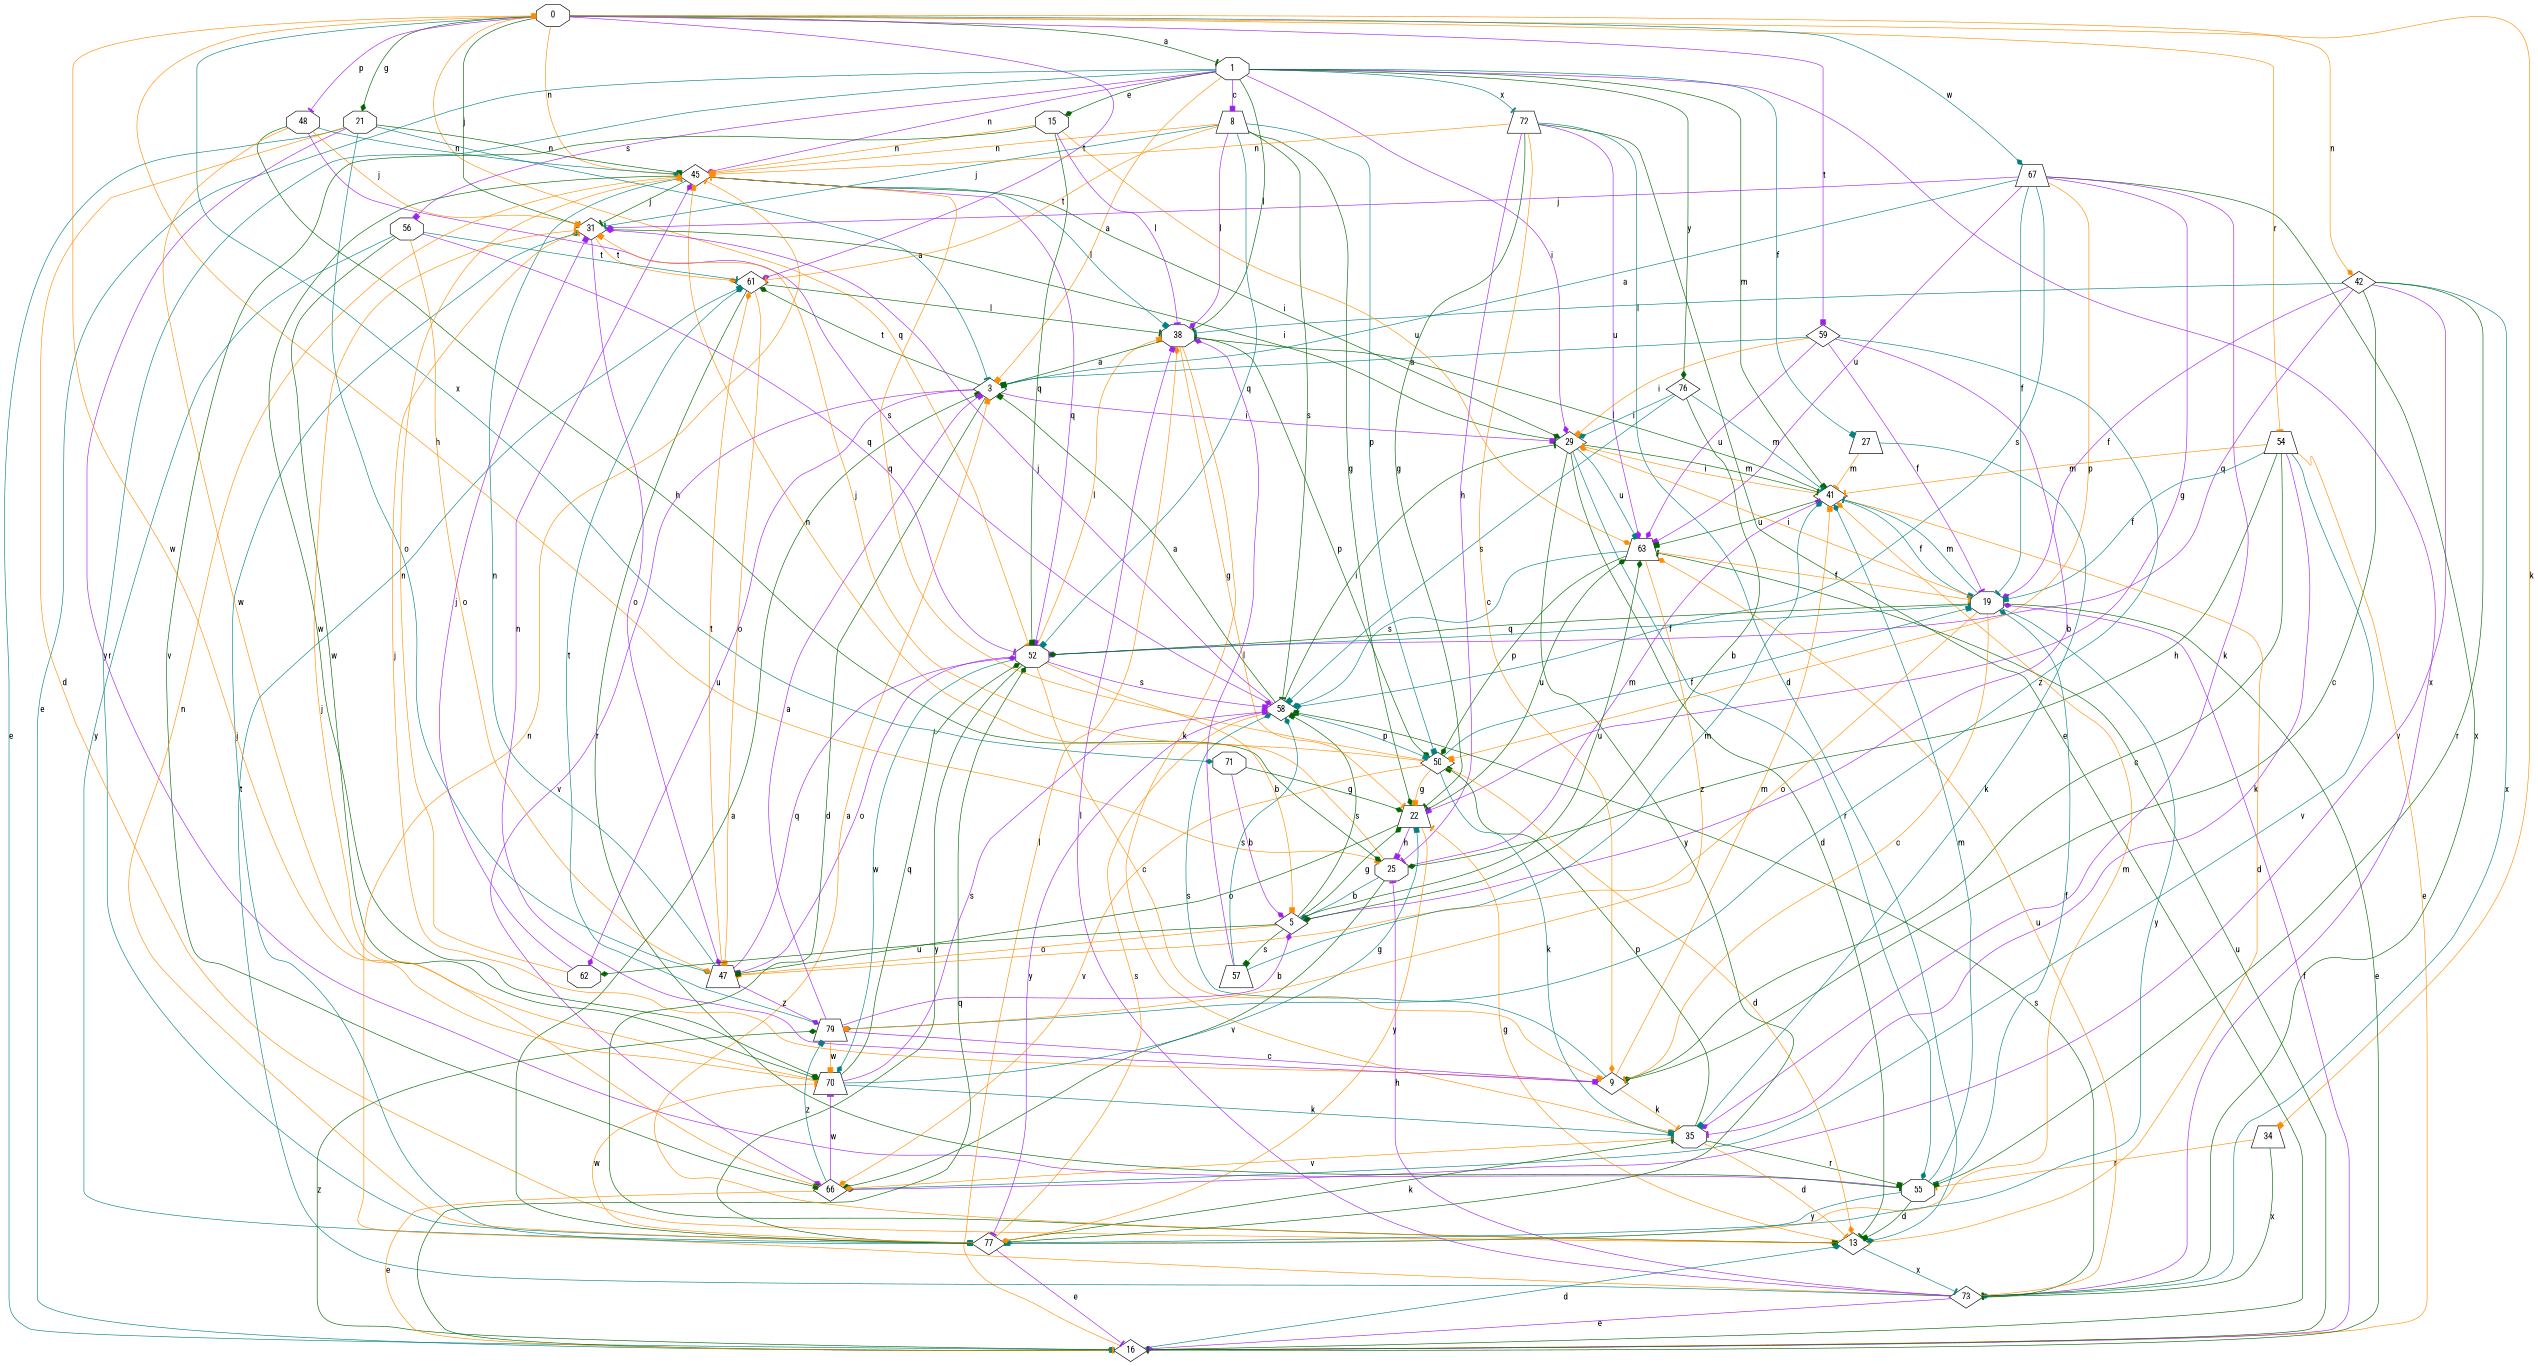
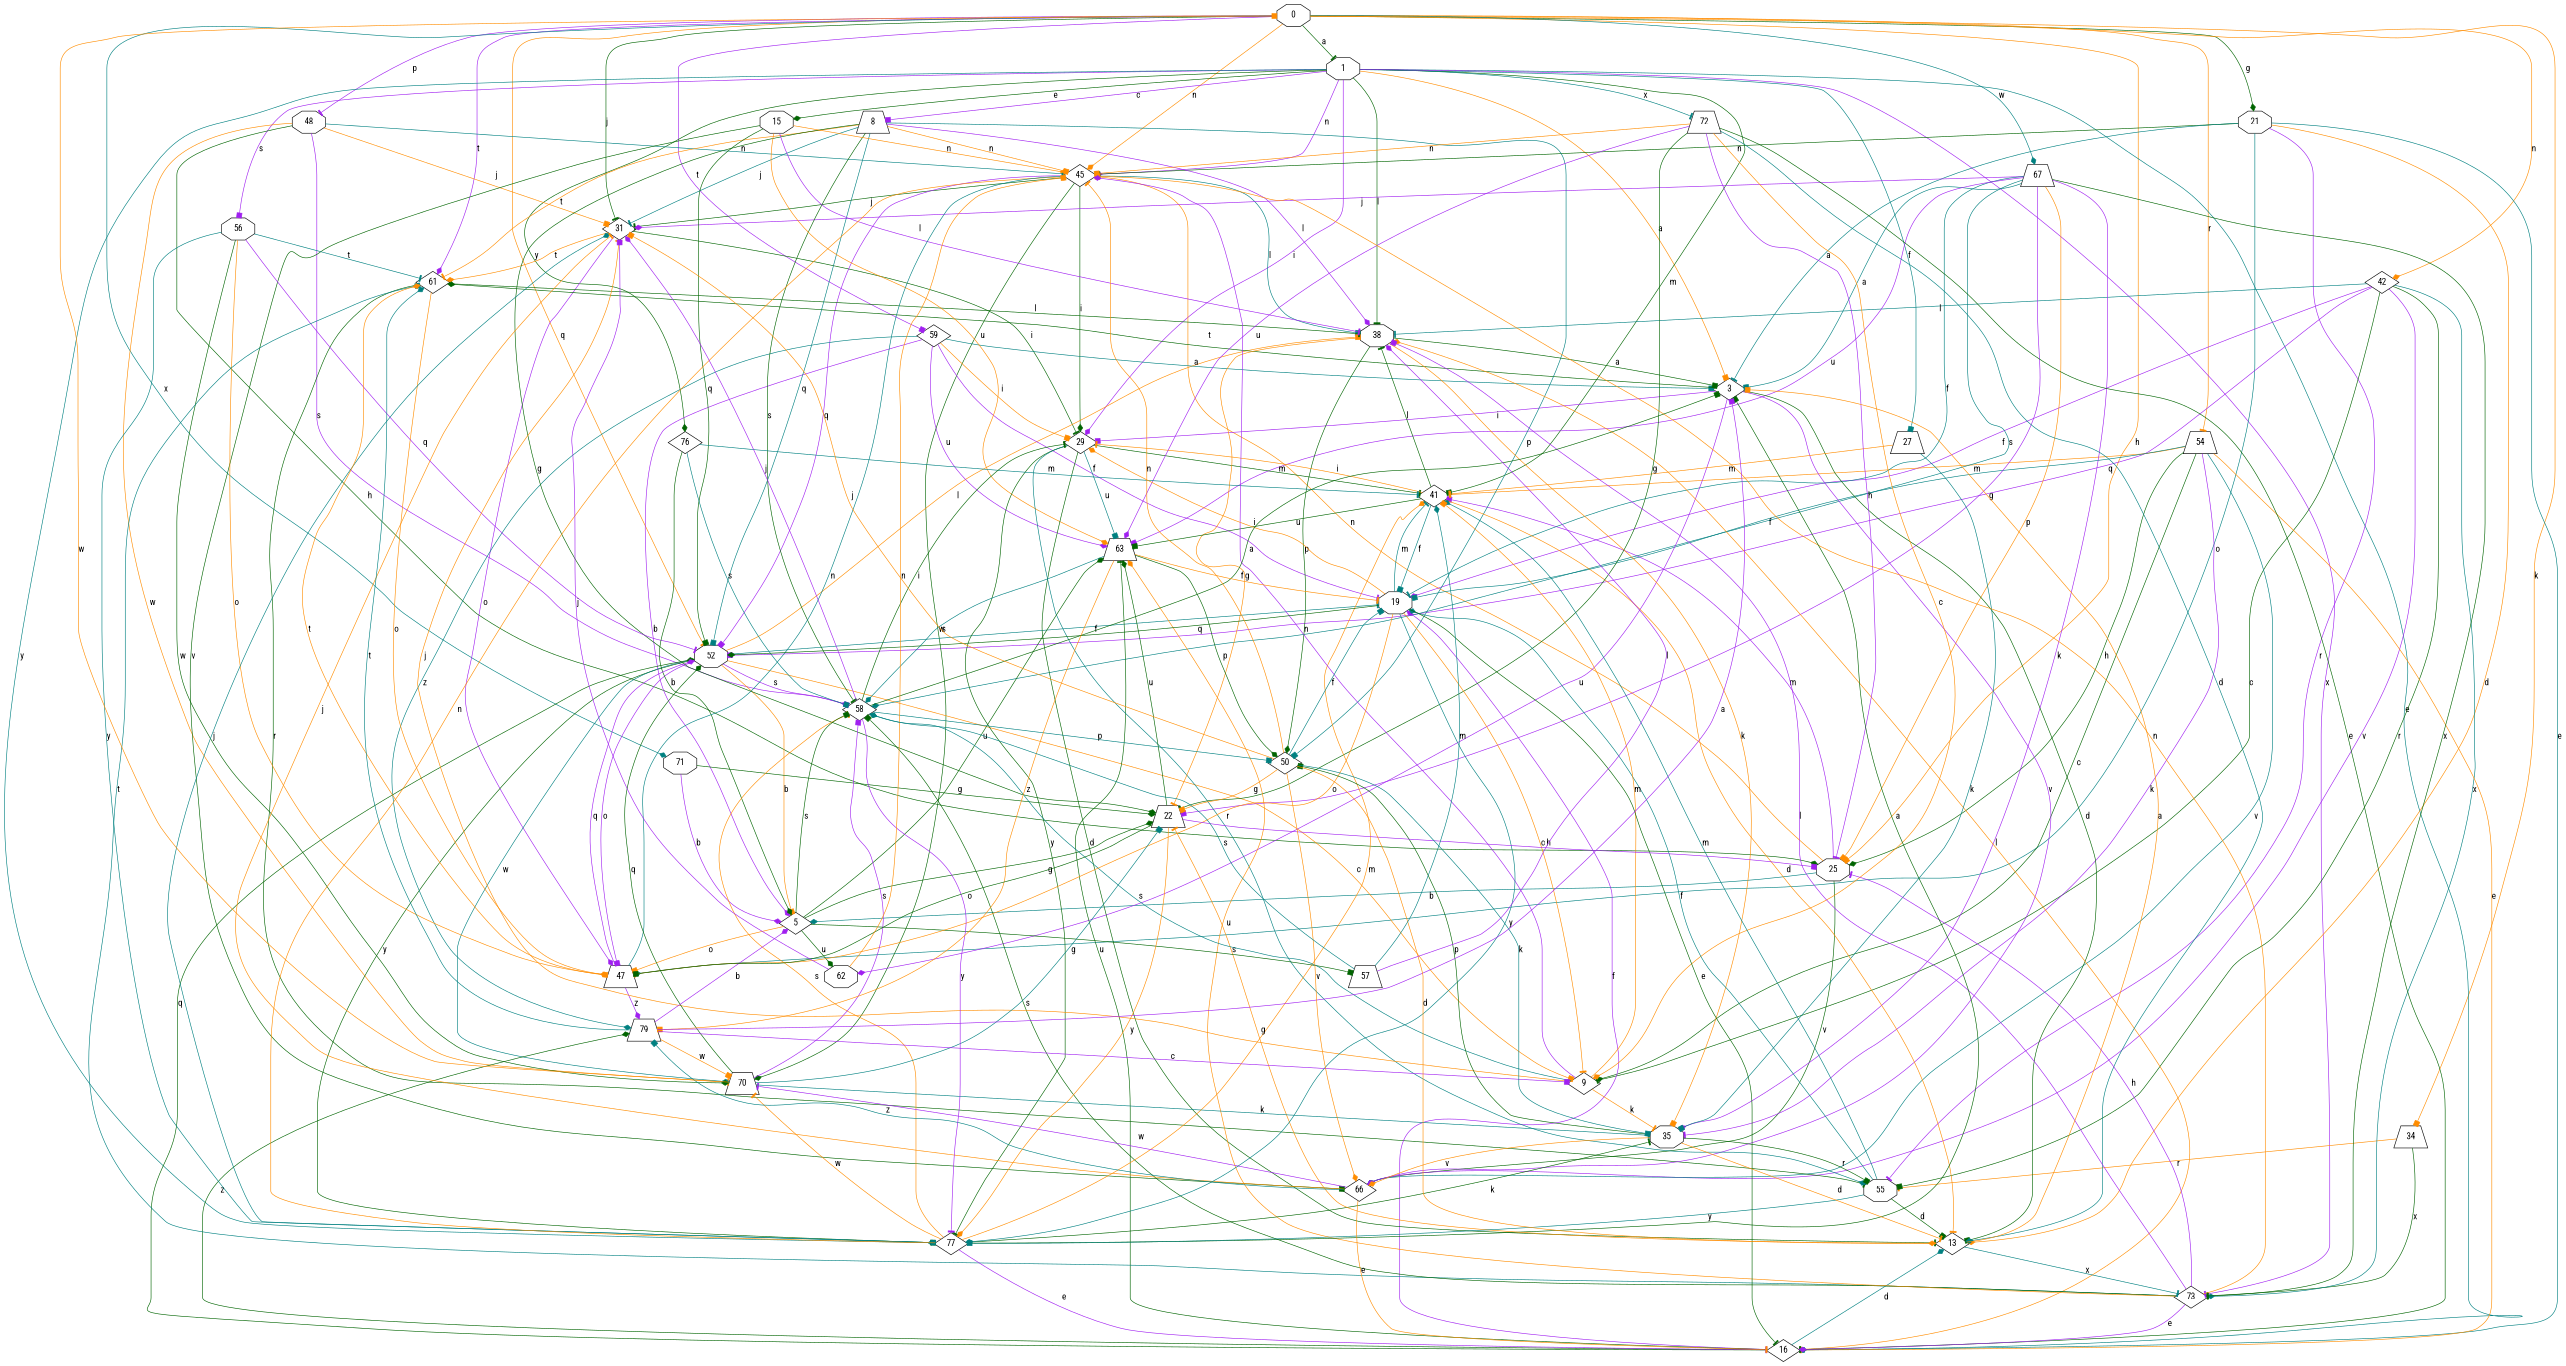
(432, 150) -> (639, 145)
(1630, 414) -> none
(890, 469) -> (1149, 469)
(1914, 640) -> (2016, 537)
